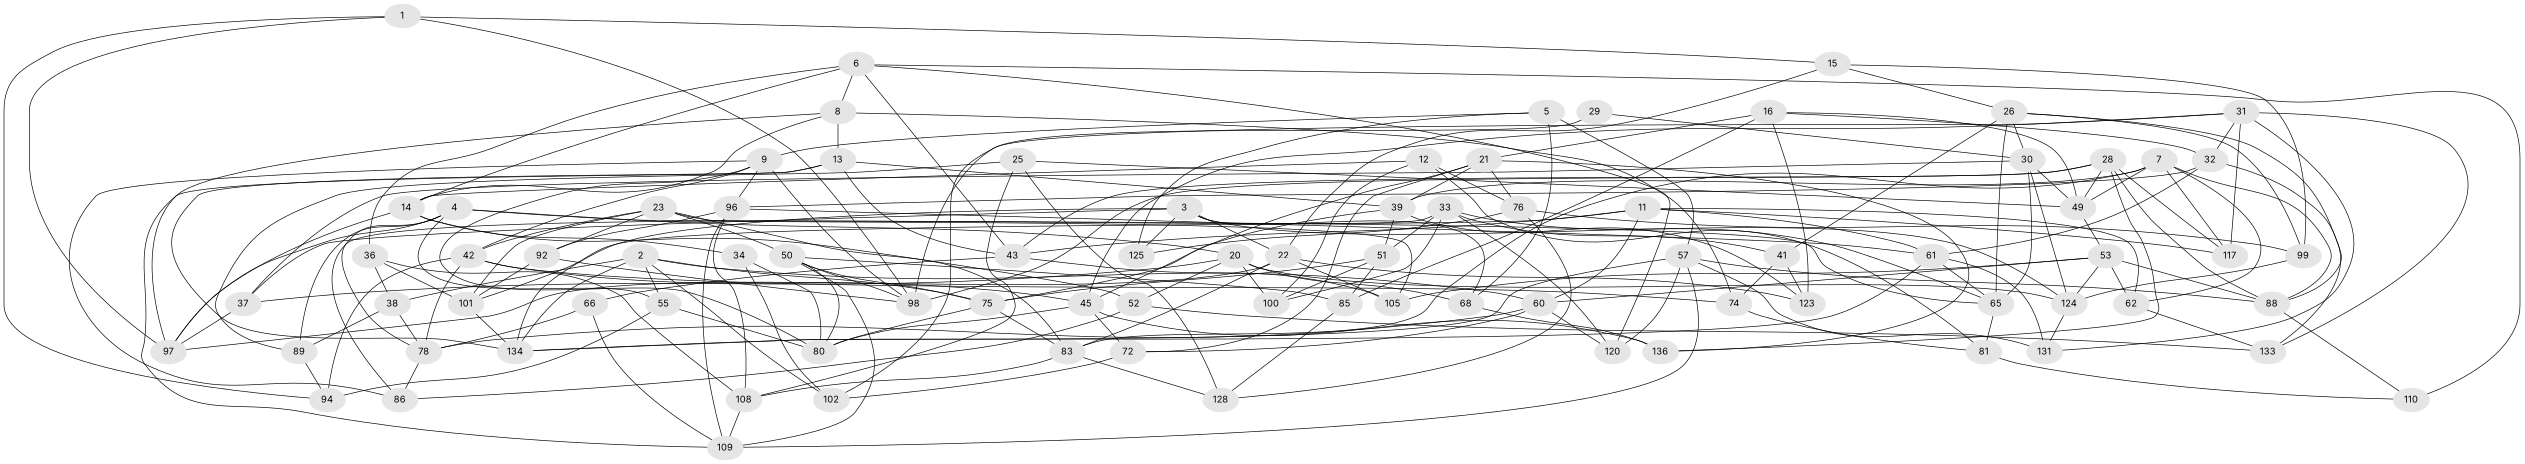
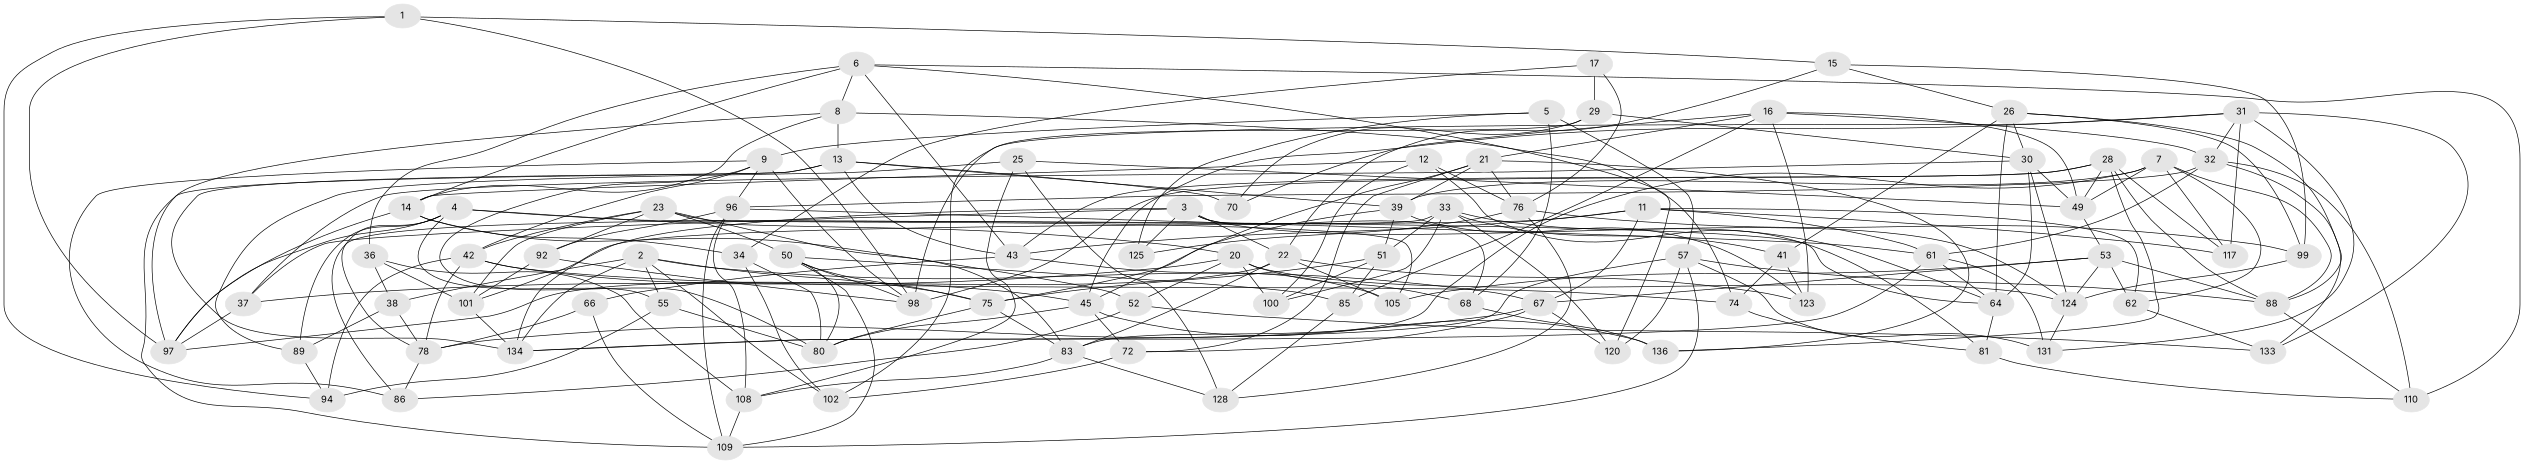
none -> (1595, 64)
none -> (1233, 208)
none -> (2359, 239)
(1539, 304) -> (1539, 304)
(1996, 304) -> (1996, 304)
